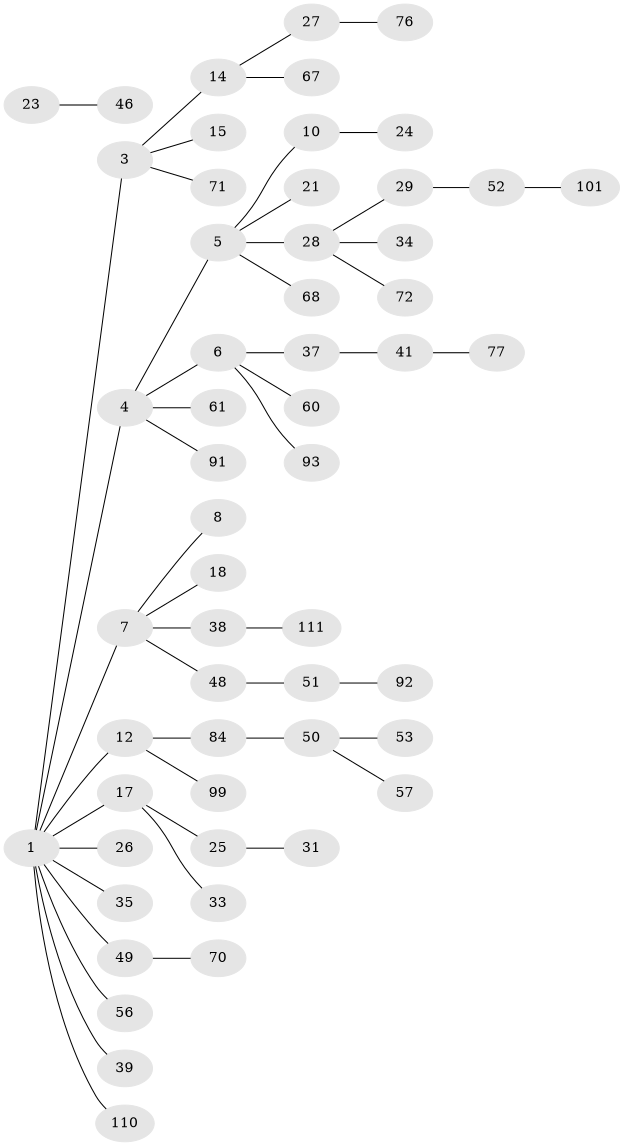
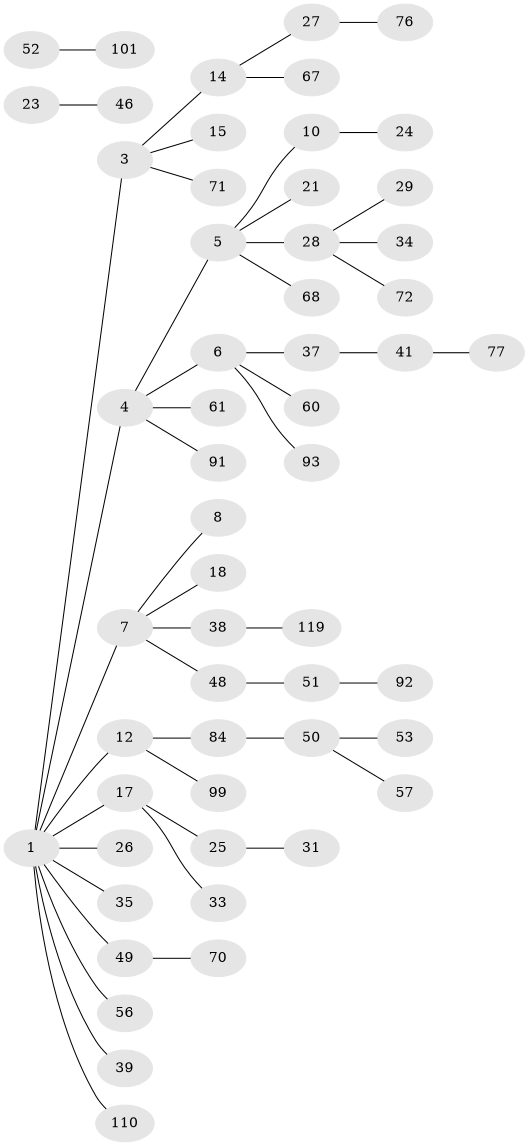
(451, 188) -> none
(312, 628) -> (312, 628)
